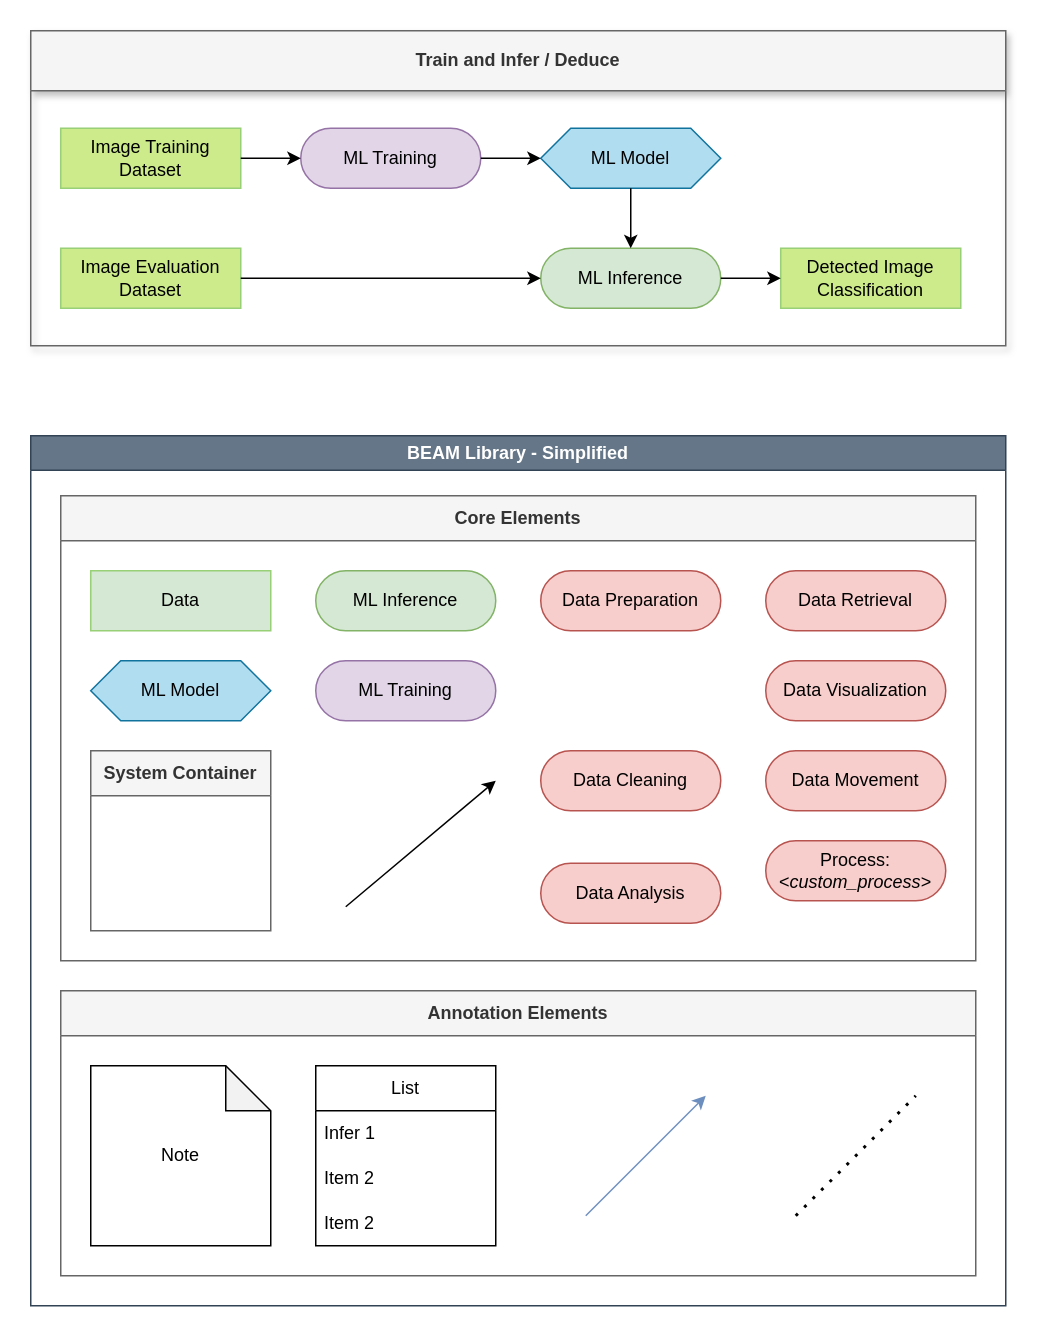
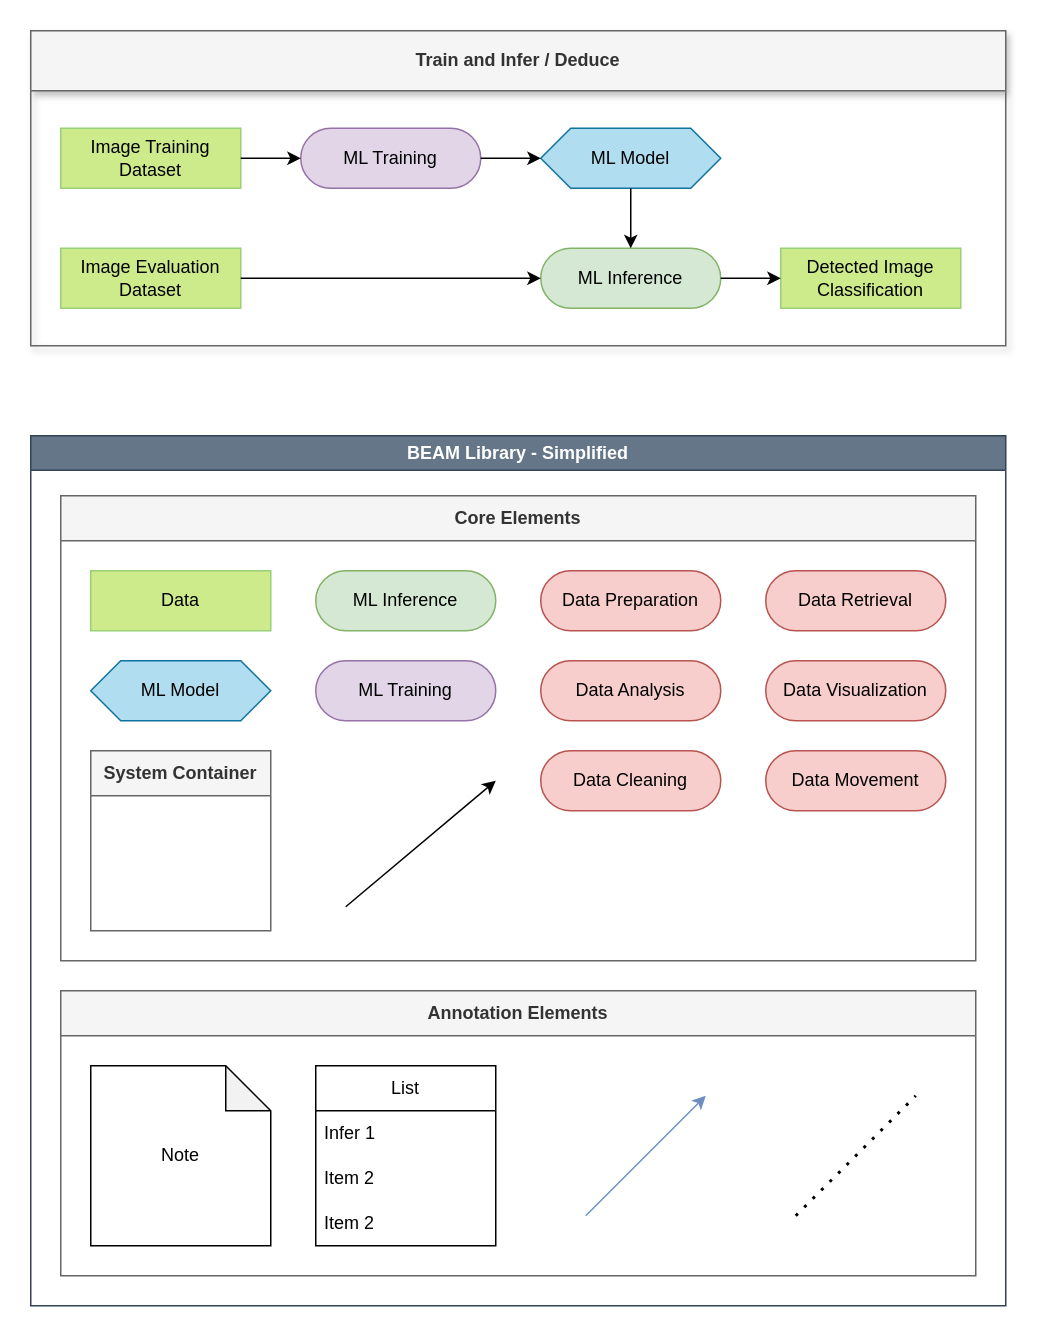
(181, 601) -> (181, 601)
(856, 871) -> none
(631, 893) -> (631, 691)
